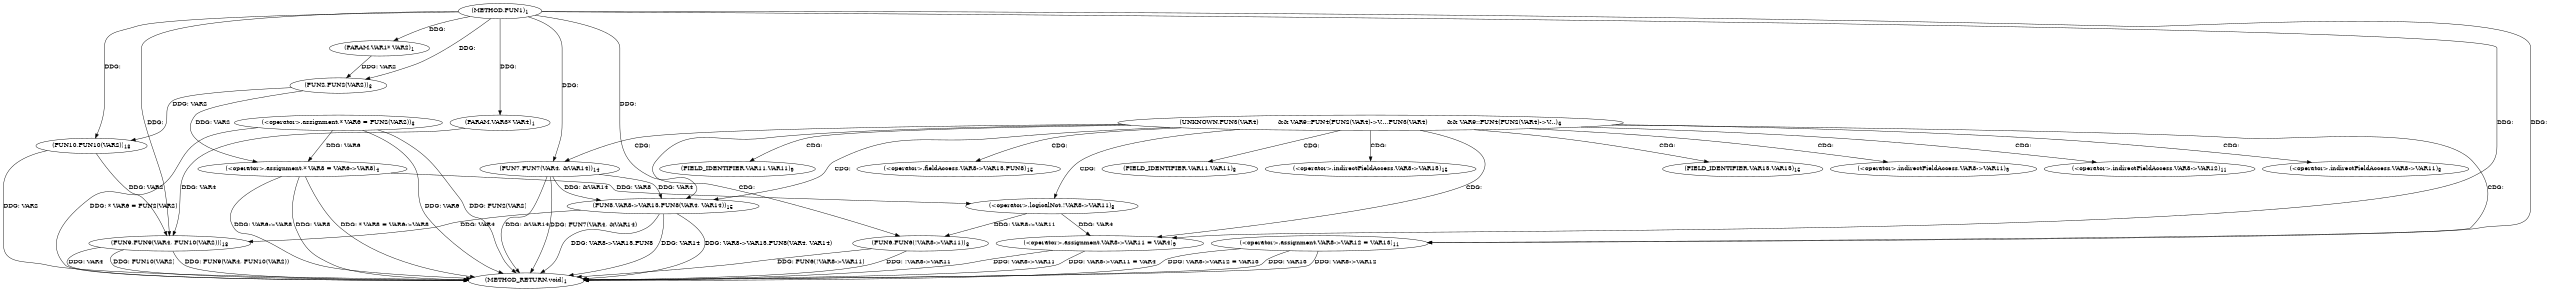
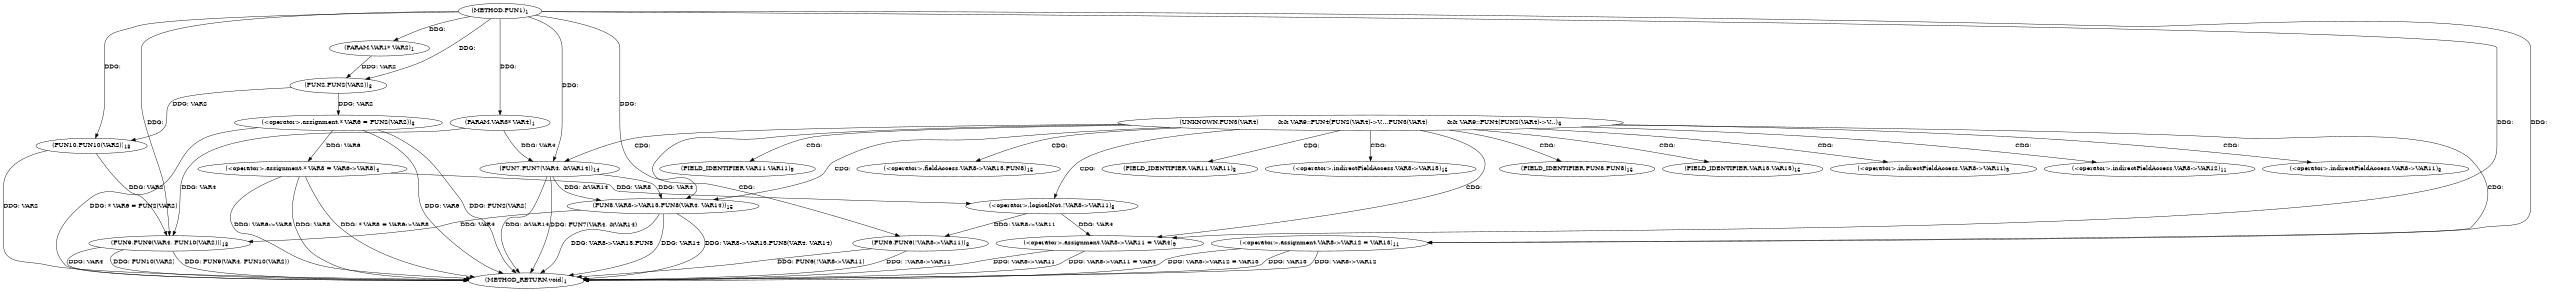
(205, 110) -> (338, 102)
none -> (514, 147)
none -> (1577, 169)
